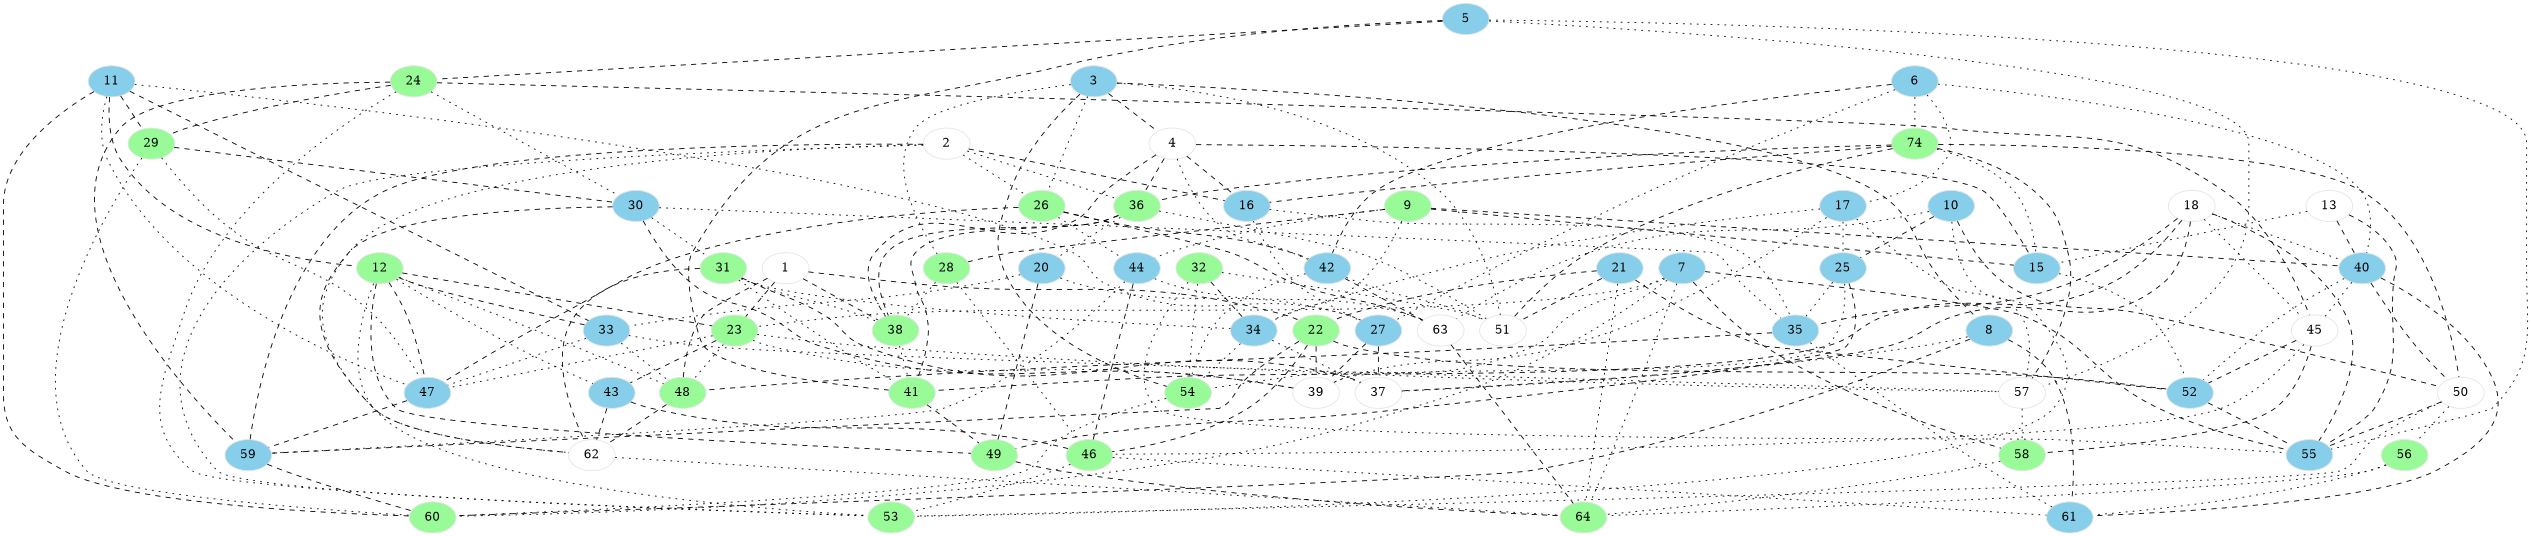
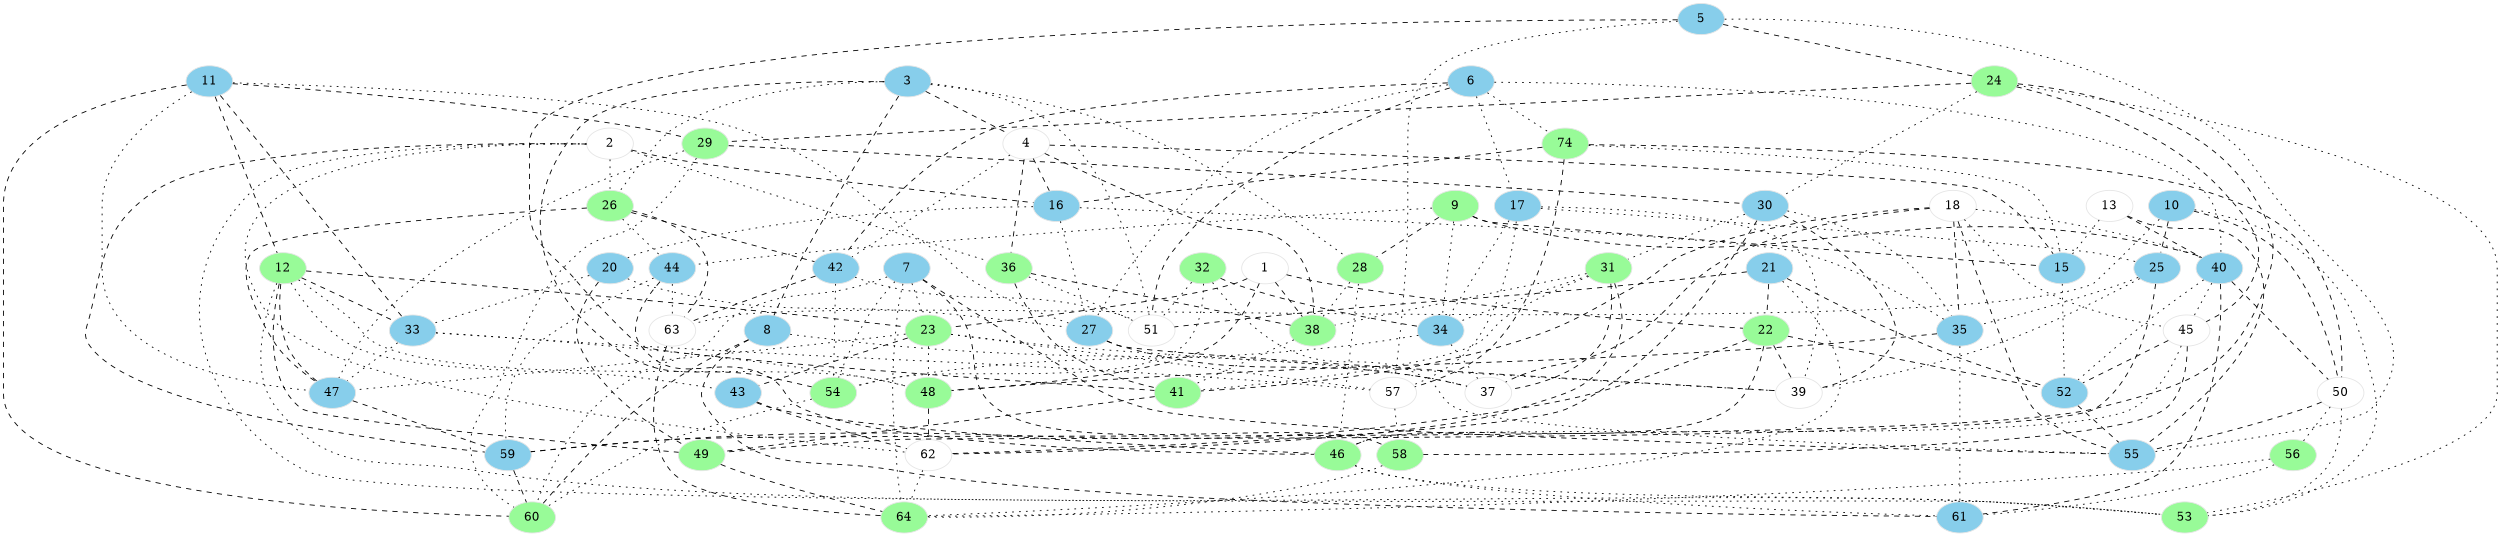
(1524, 162) -> none
(1690, 206) -> (1270, 167)
(1095, 233) -> (808, 221)
